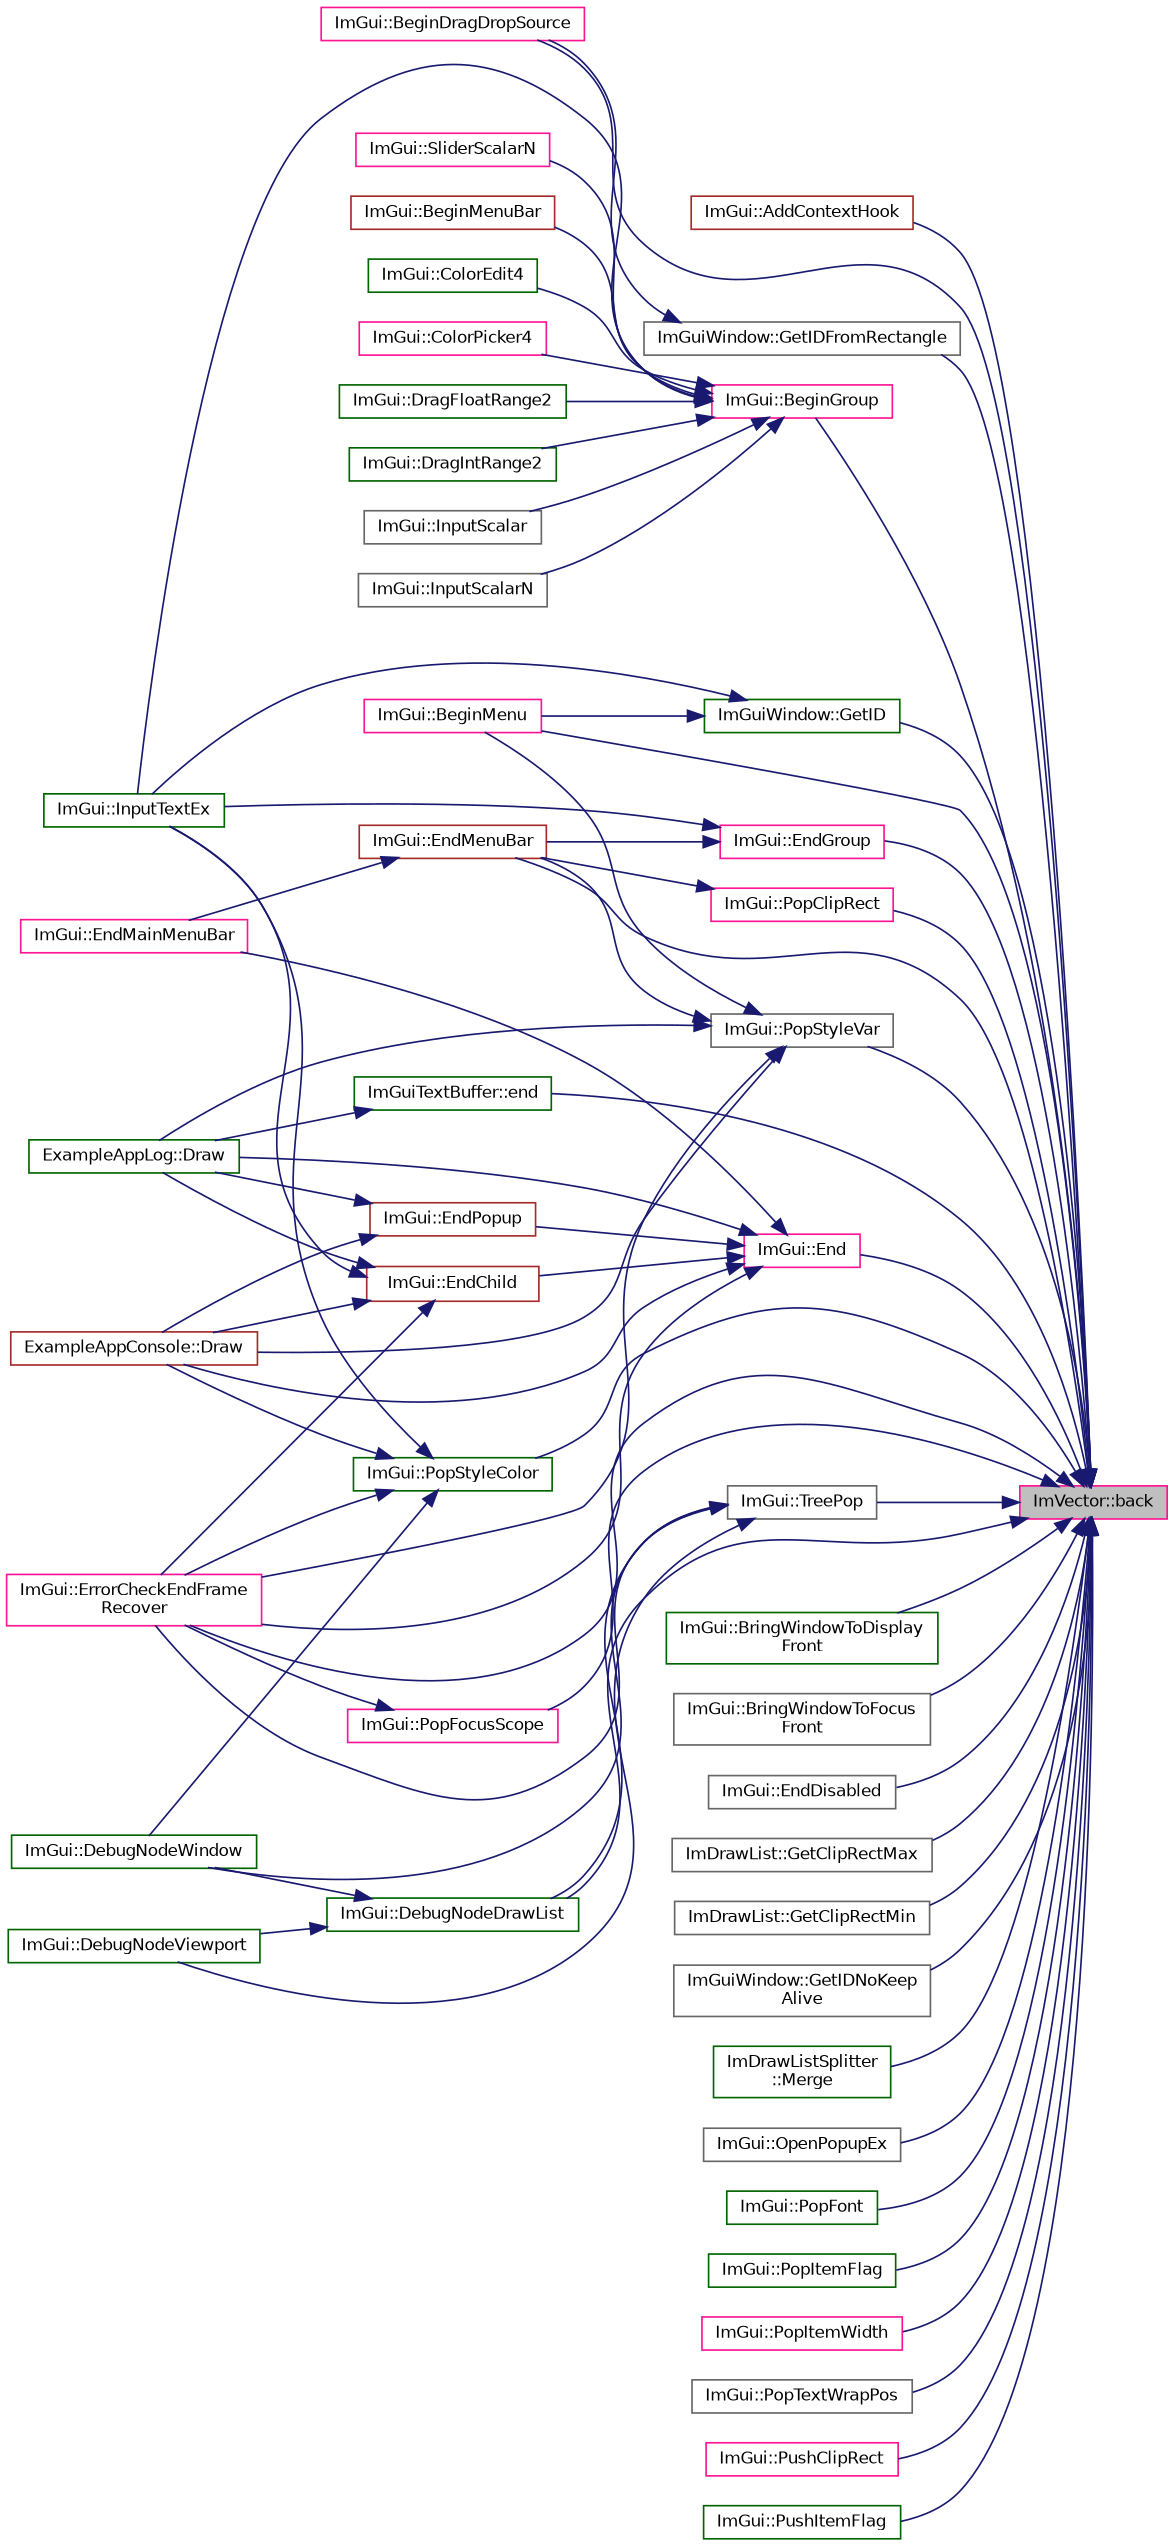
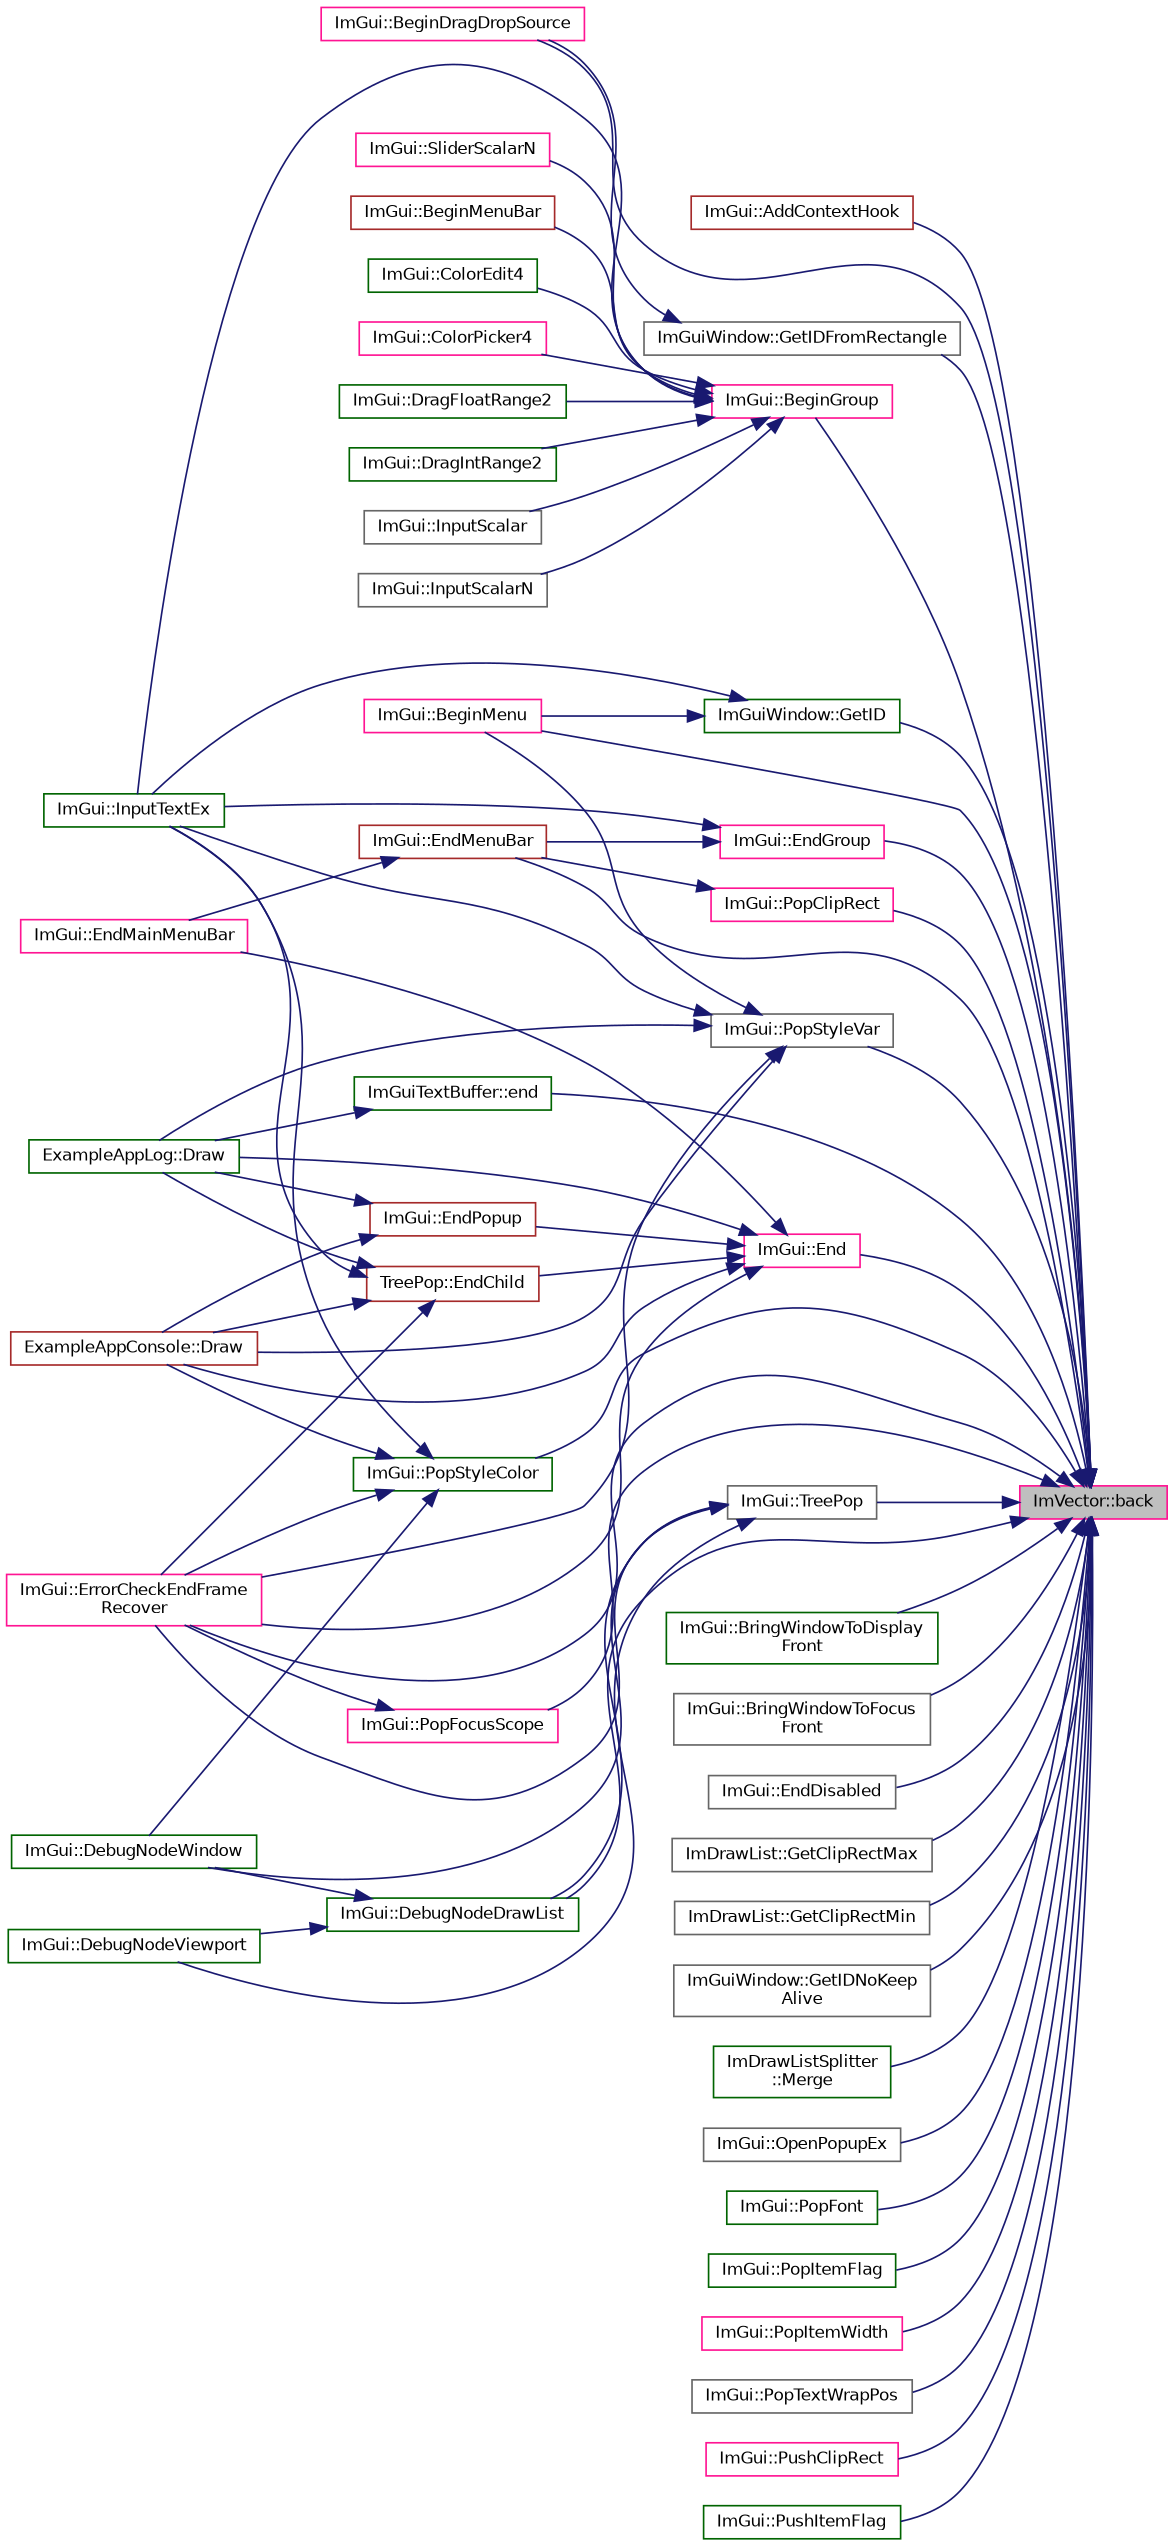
(615, 939) -> (446, 900)
(453, 1284) -> (453, 1284)
